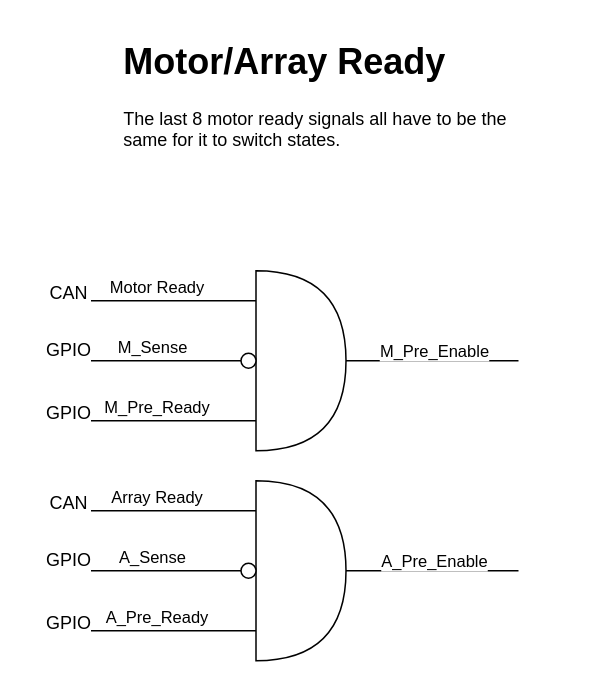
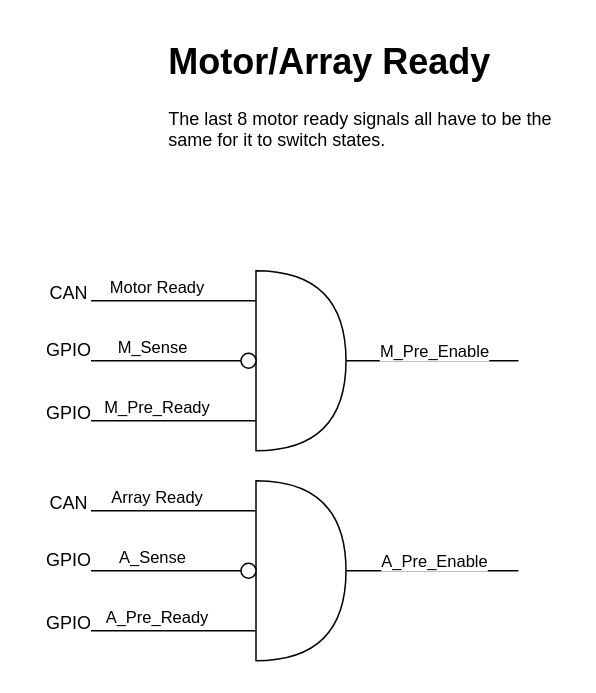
(320, 121) -> (365, 121)
